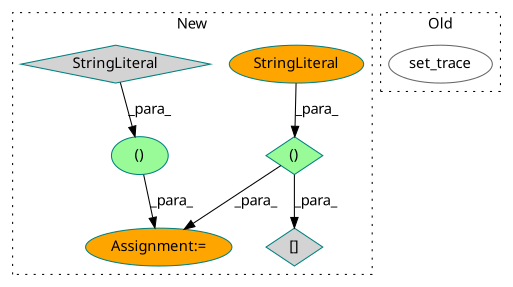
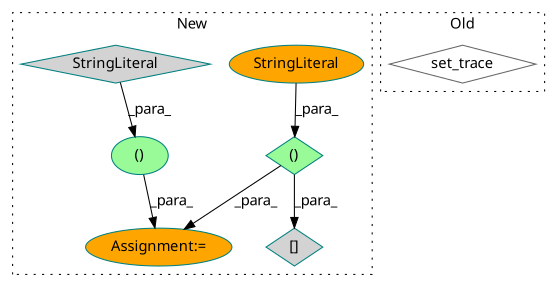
(441, 64) -> (463, 64)
